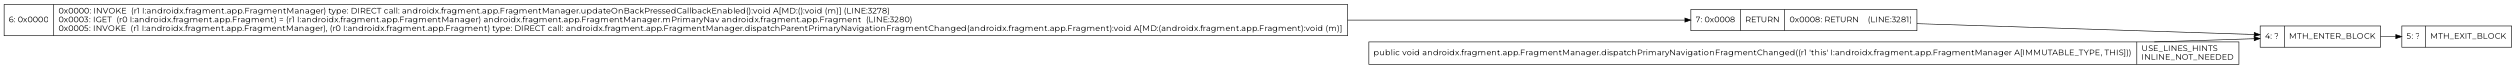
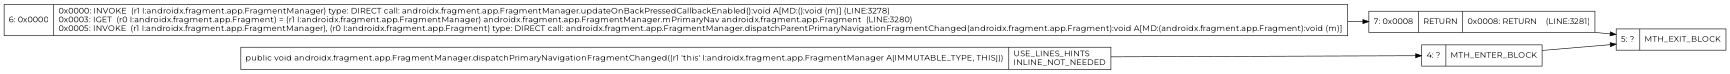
(2086, 29) -> (1603, 33)
